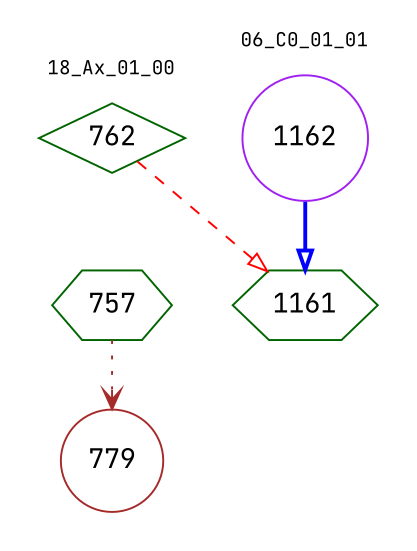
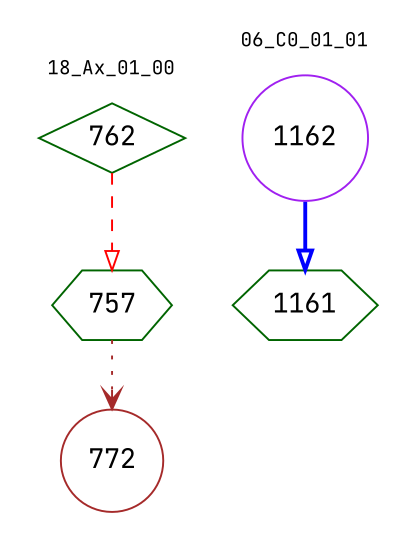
(189, 205) -> (112, 212)
(112, 461) -> (112, 461)
